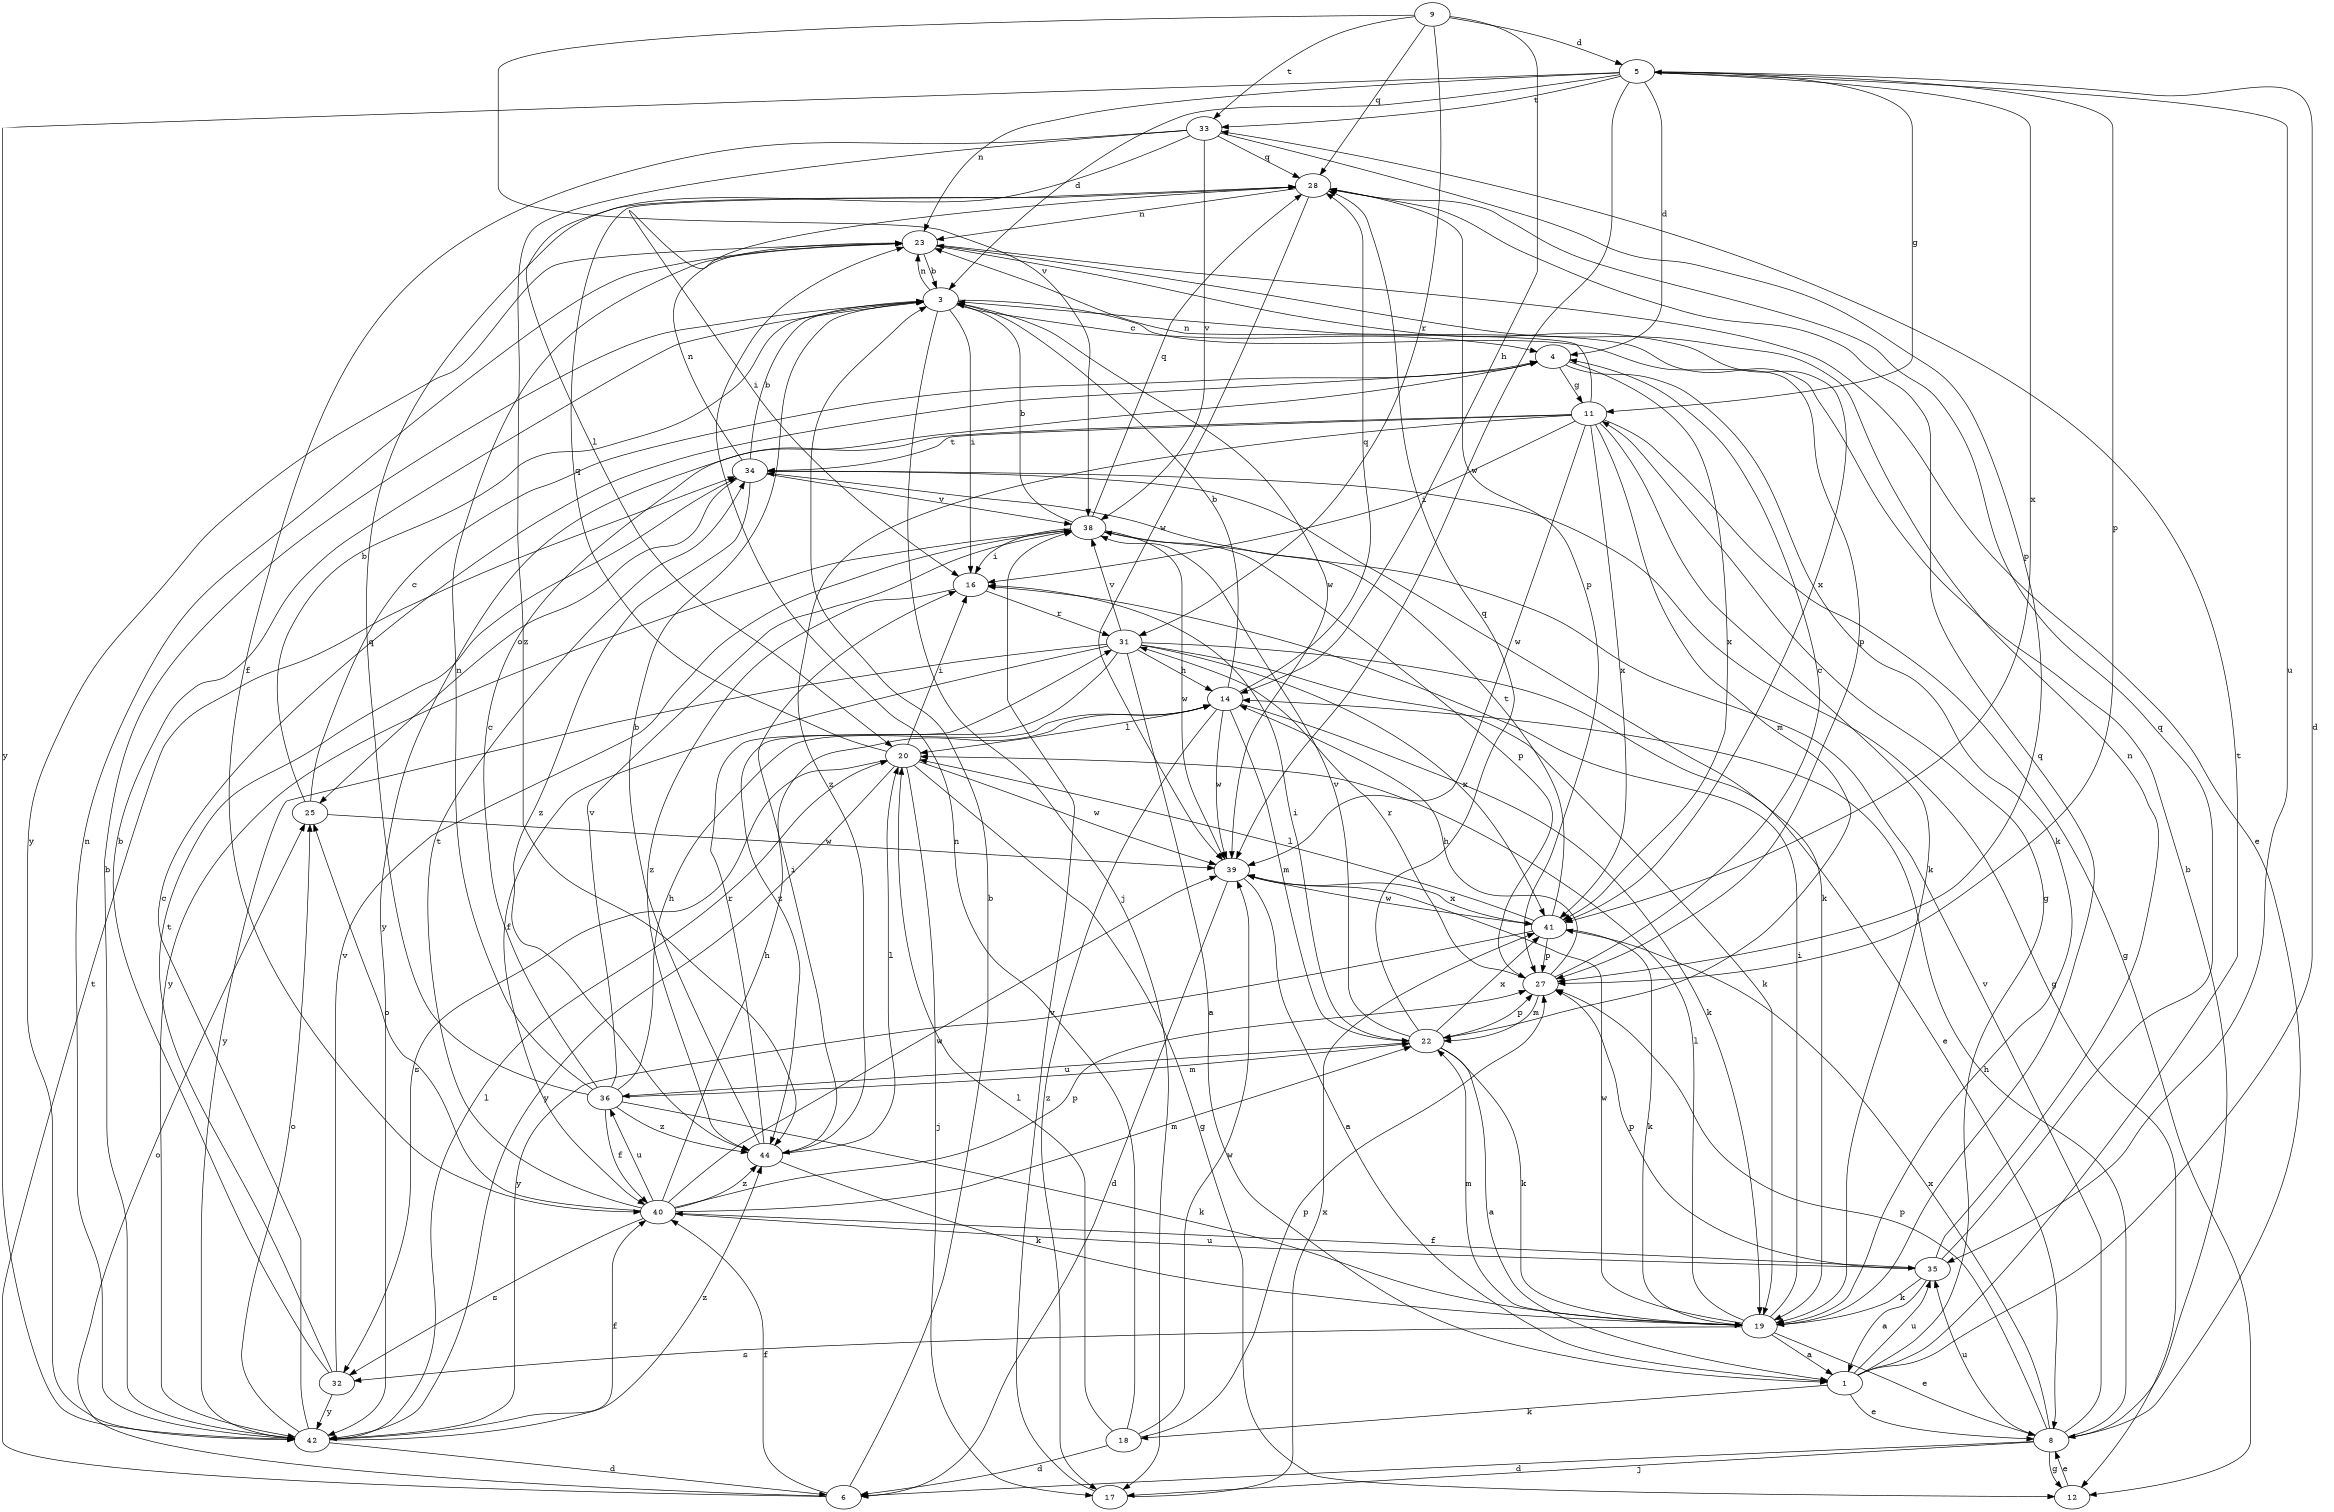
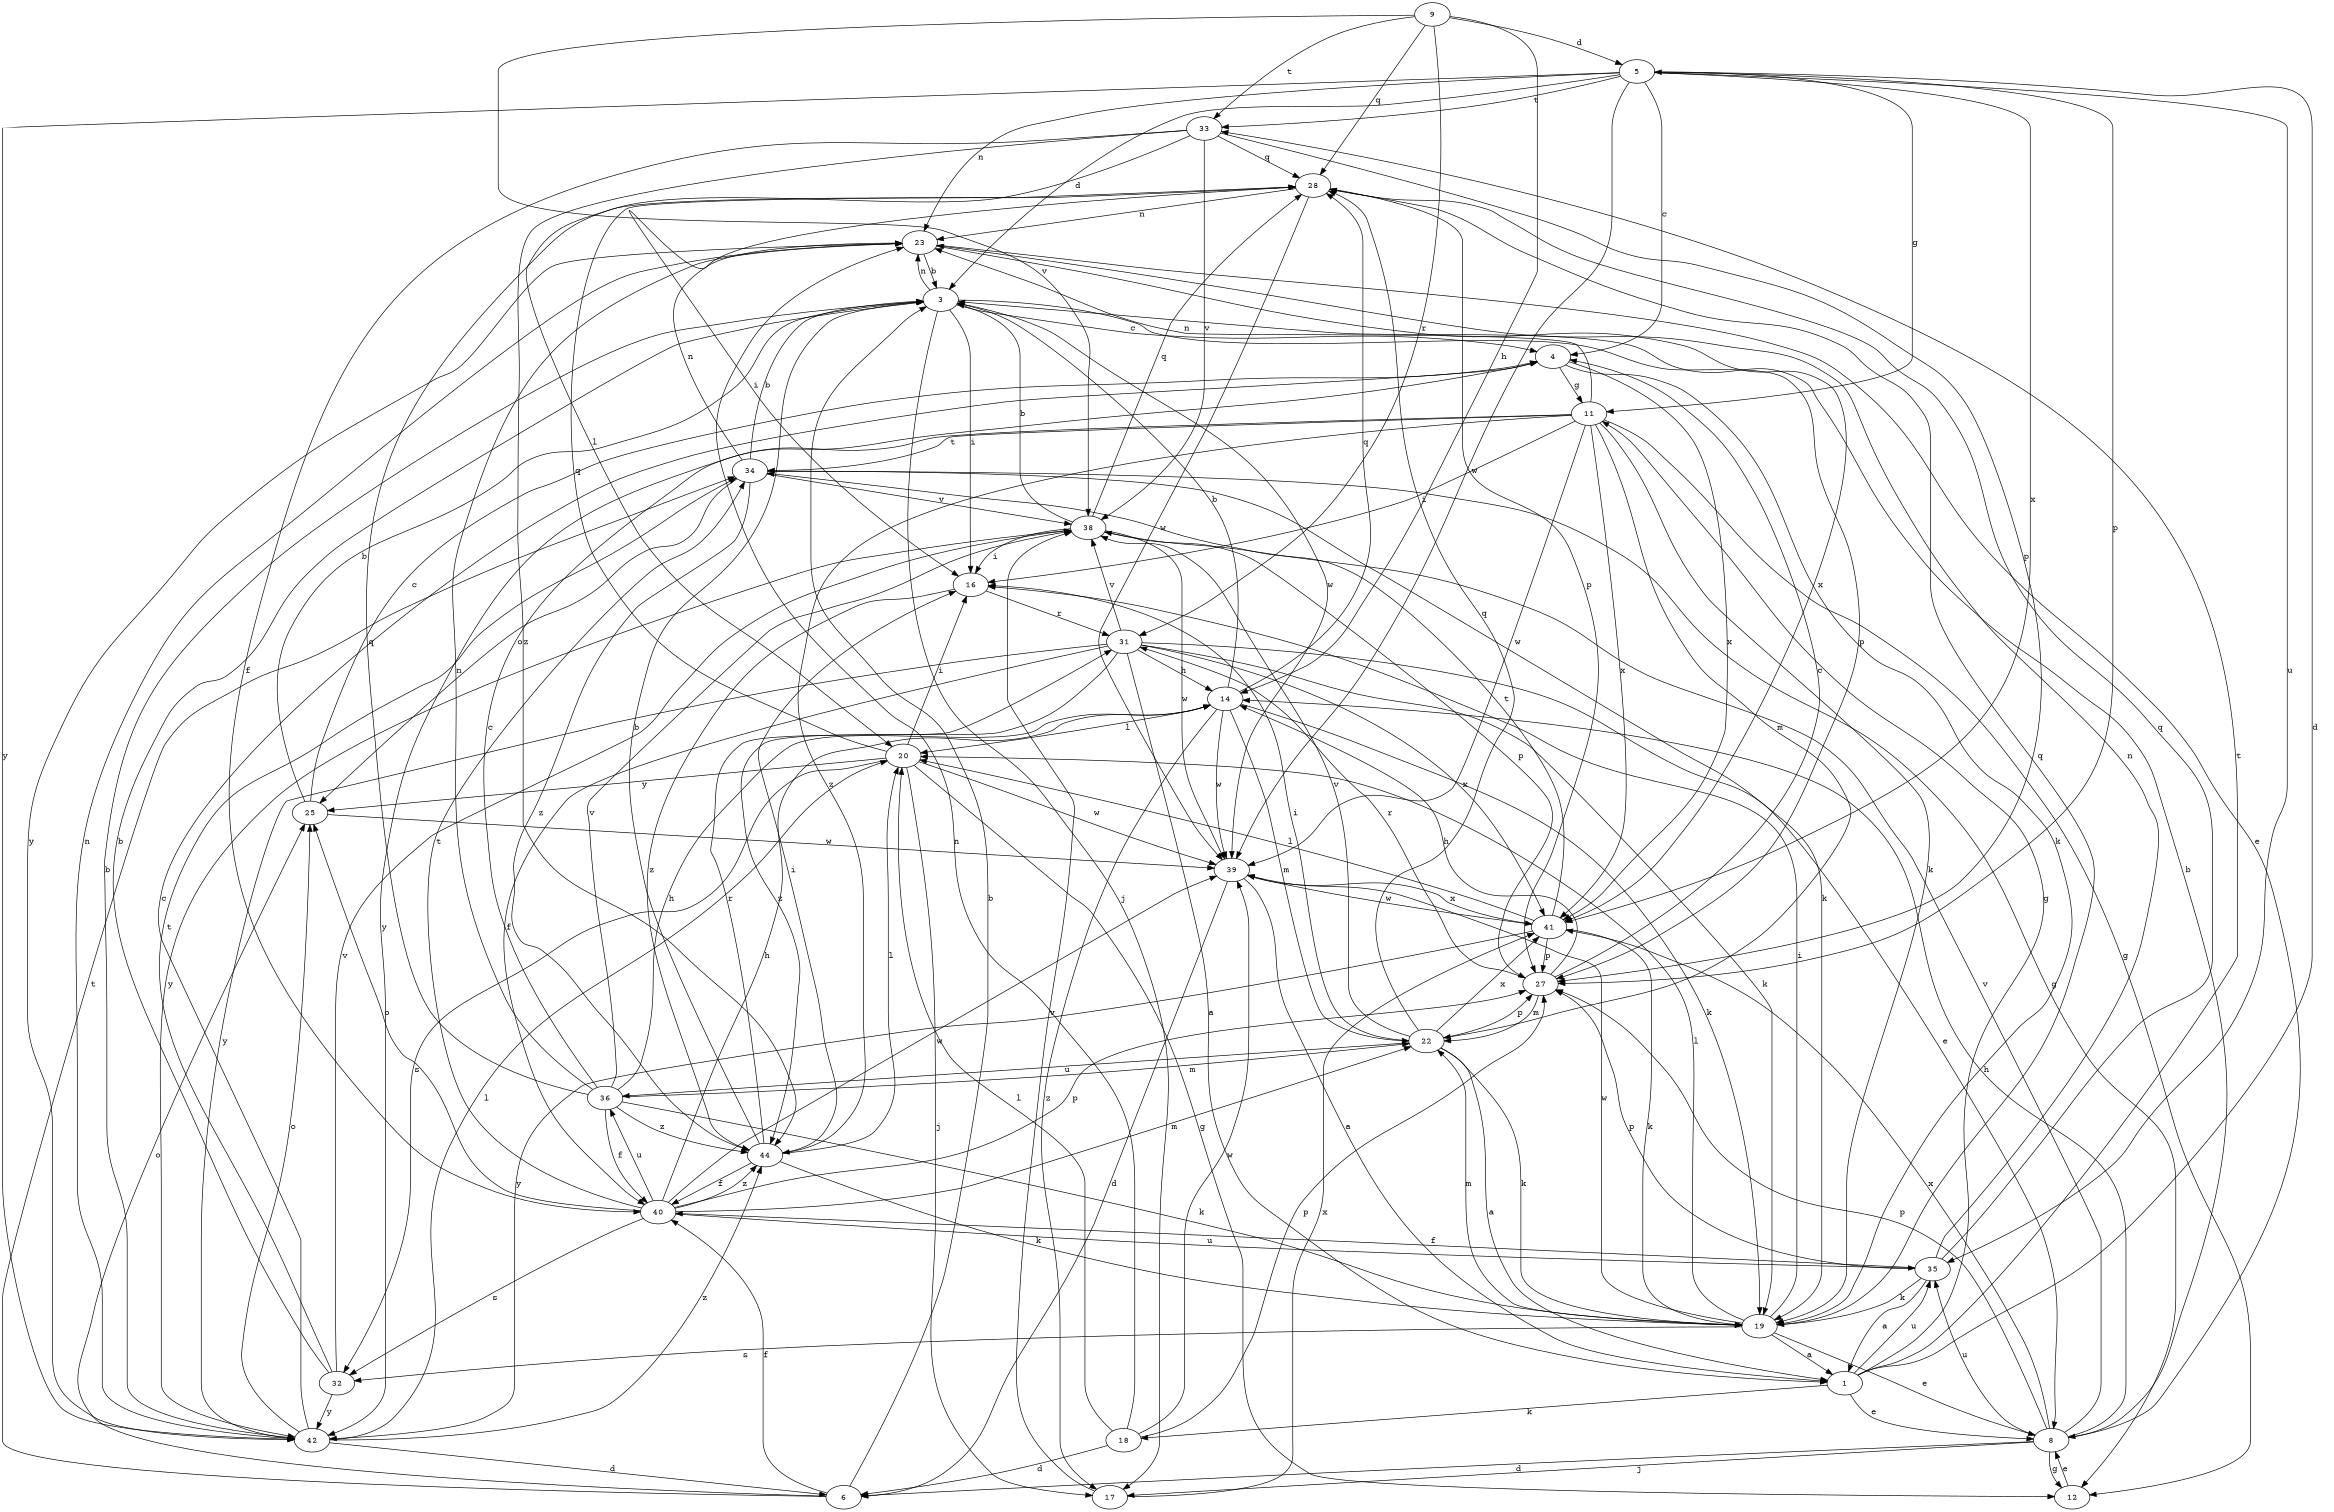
(1665, 214) -> (1665, 214)
(556, 1072) -> (624, 783)
(563, 1413) -> (715, 1182)
